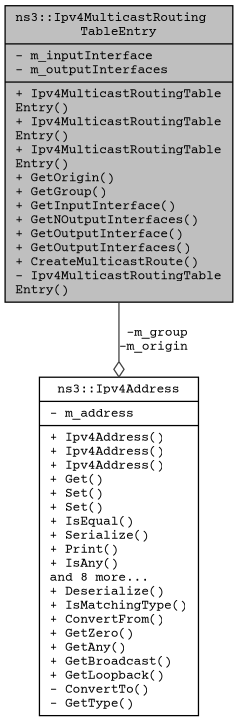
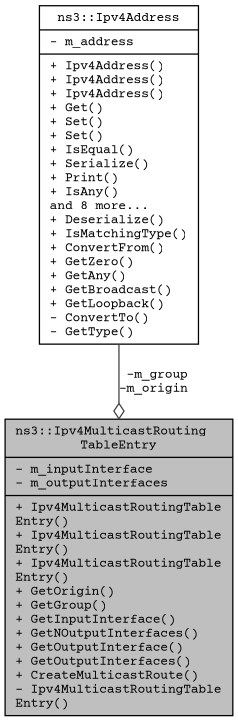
(119, 332) -> (119, 374)
